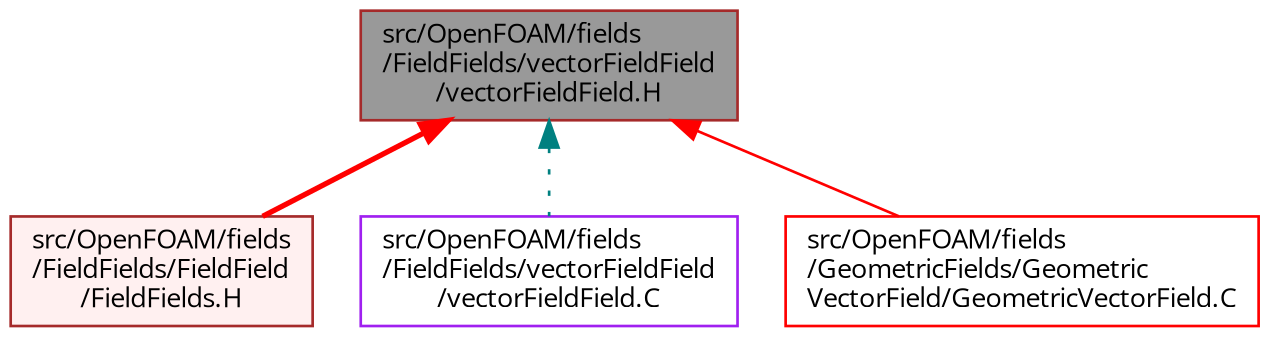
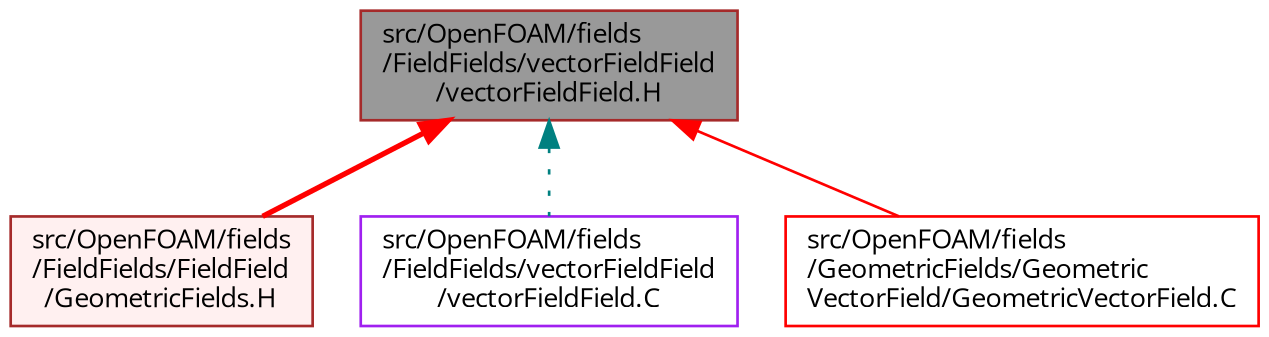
(162, 271) -> (162, 271)
